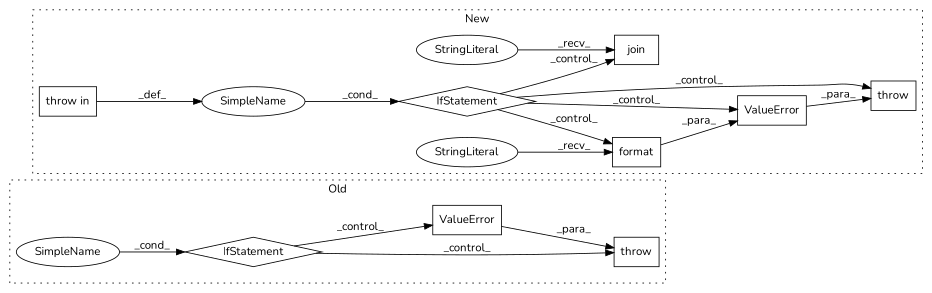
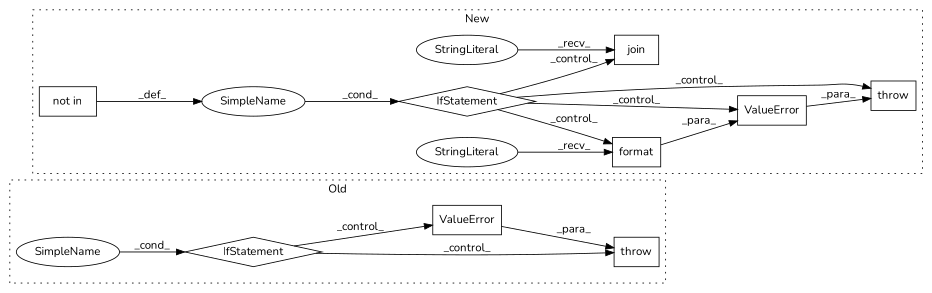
(68, 101) -> (68, 101)
